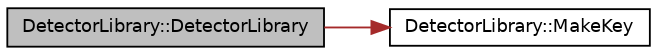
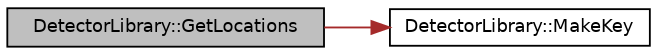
(166, 27) -> (166, 27)
